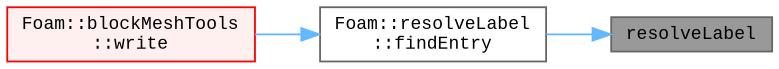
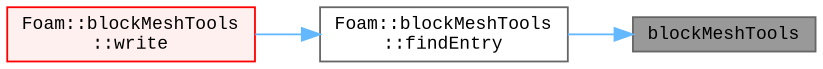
(433, 34) -> (444, 34)
(692, 34) -> (724, 34)
